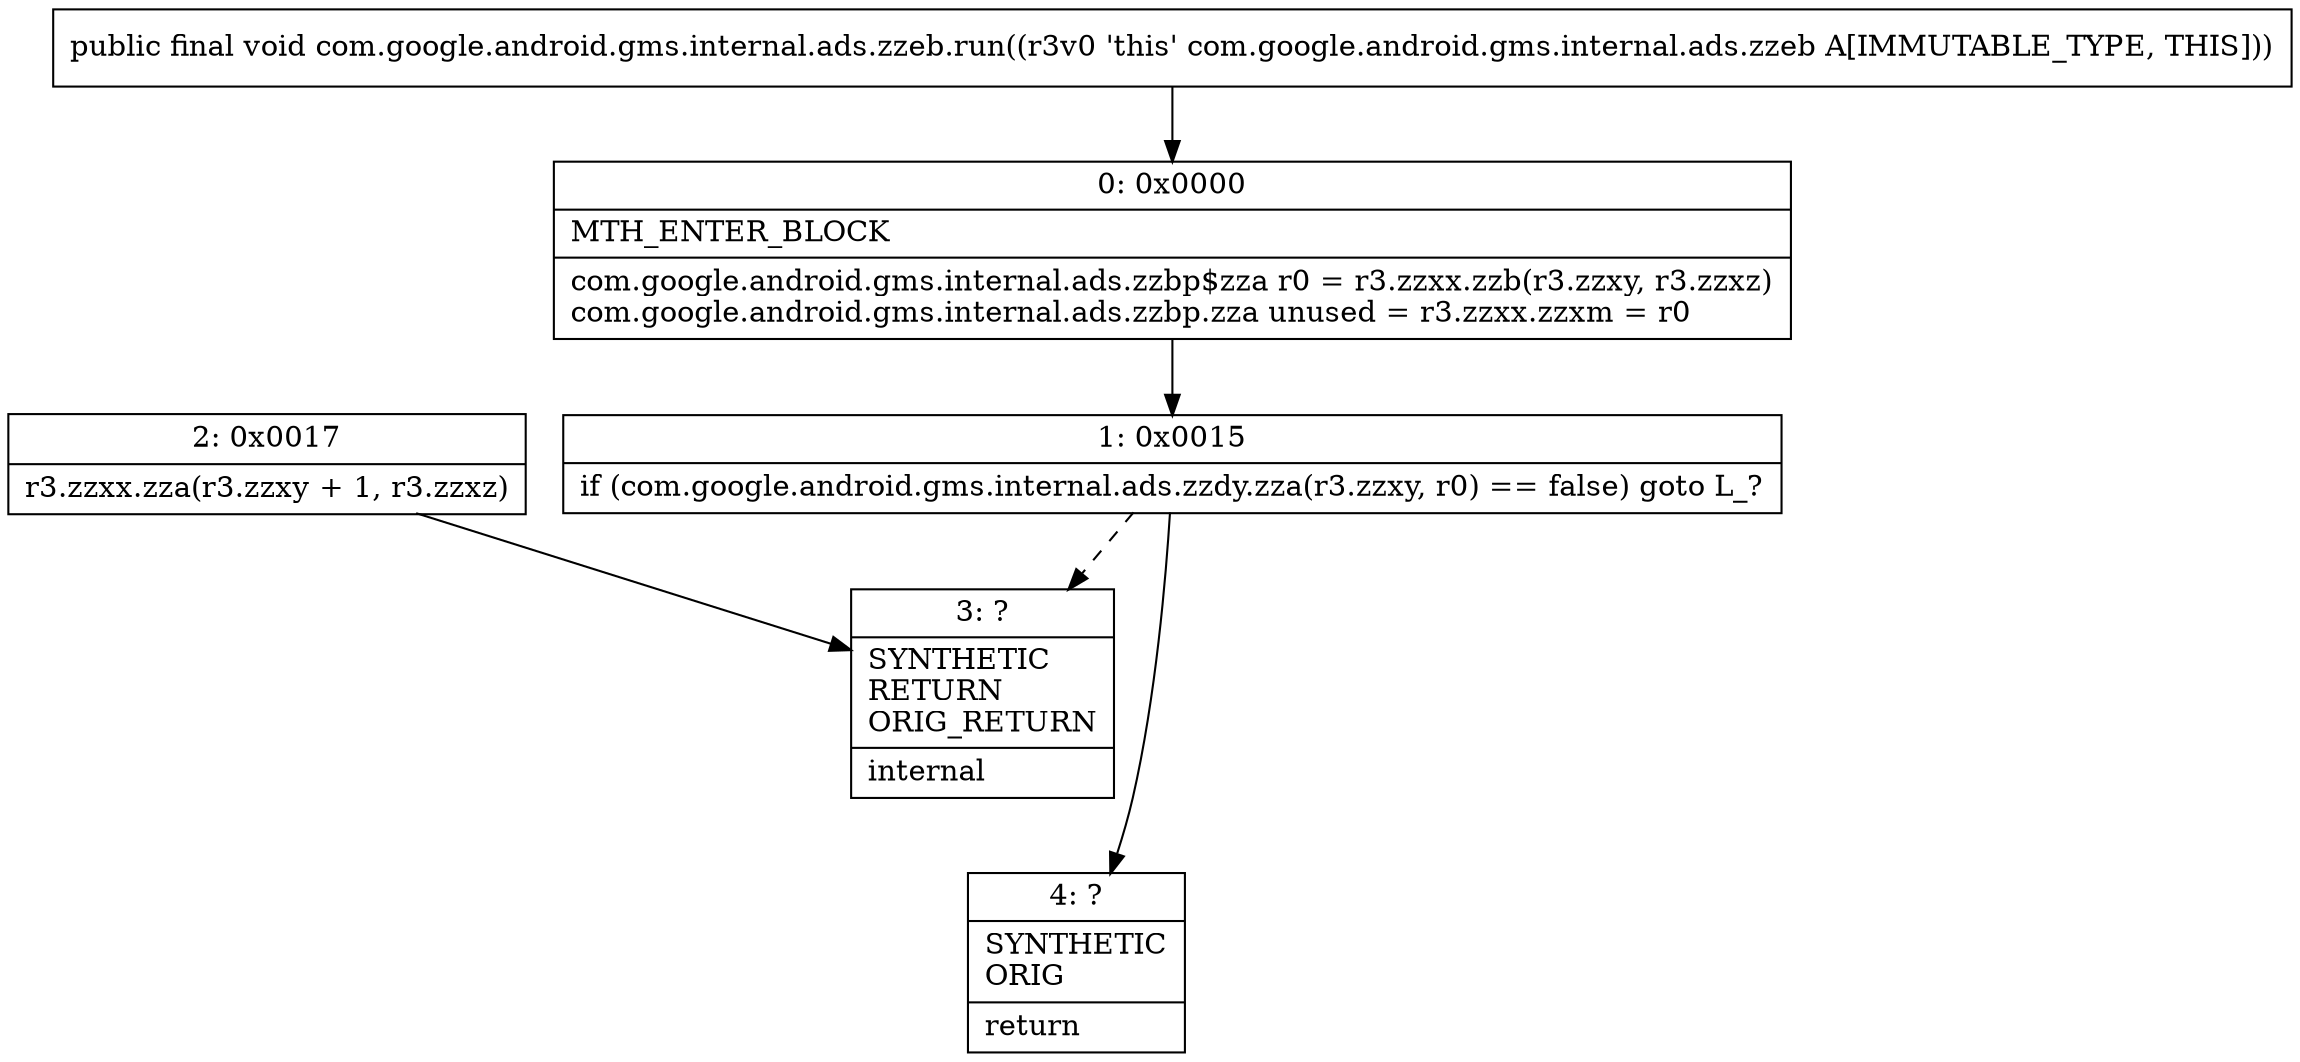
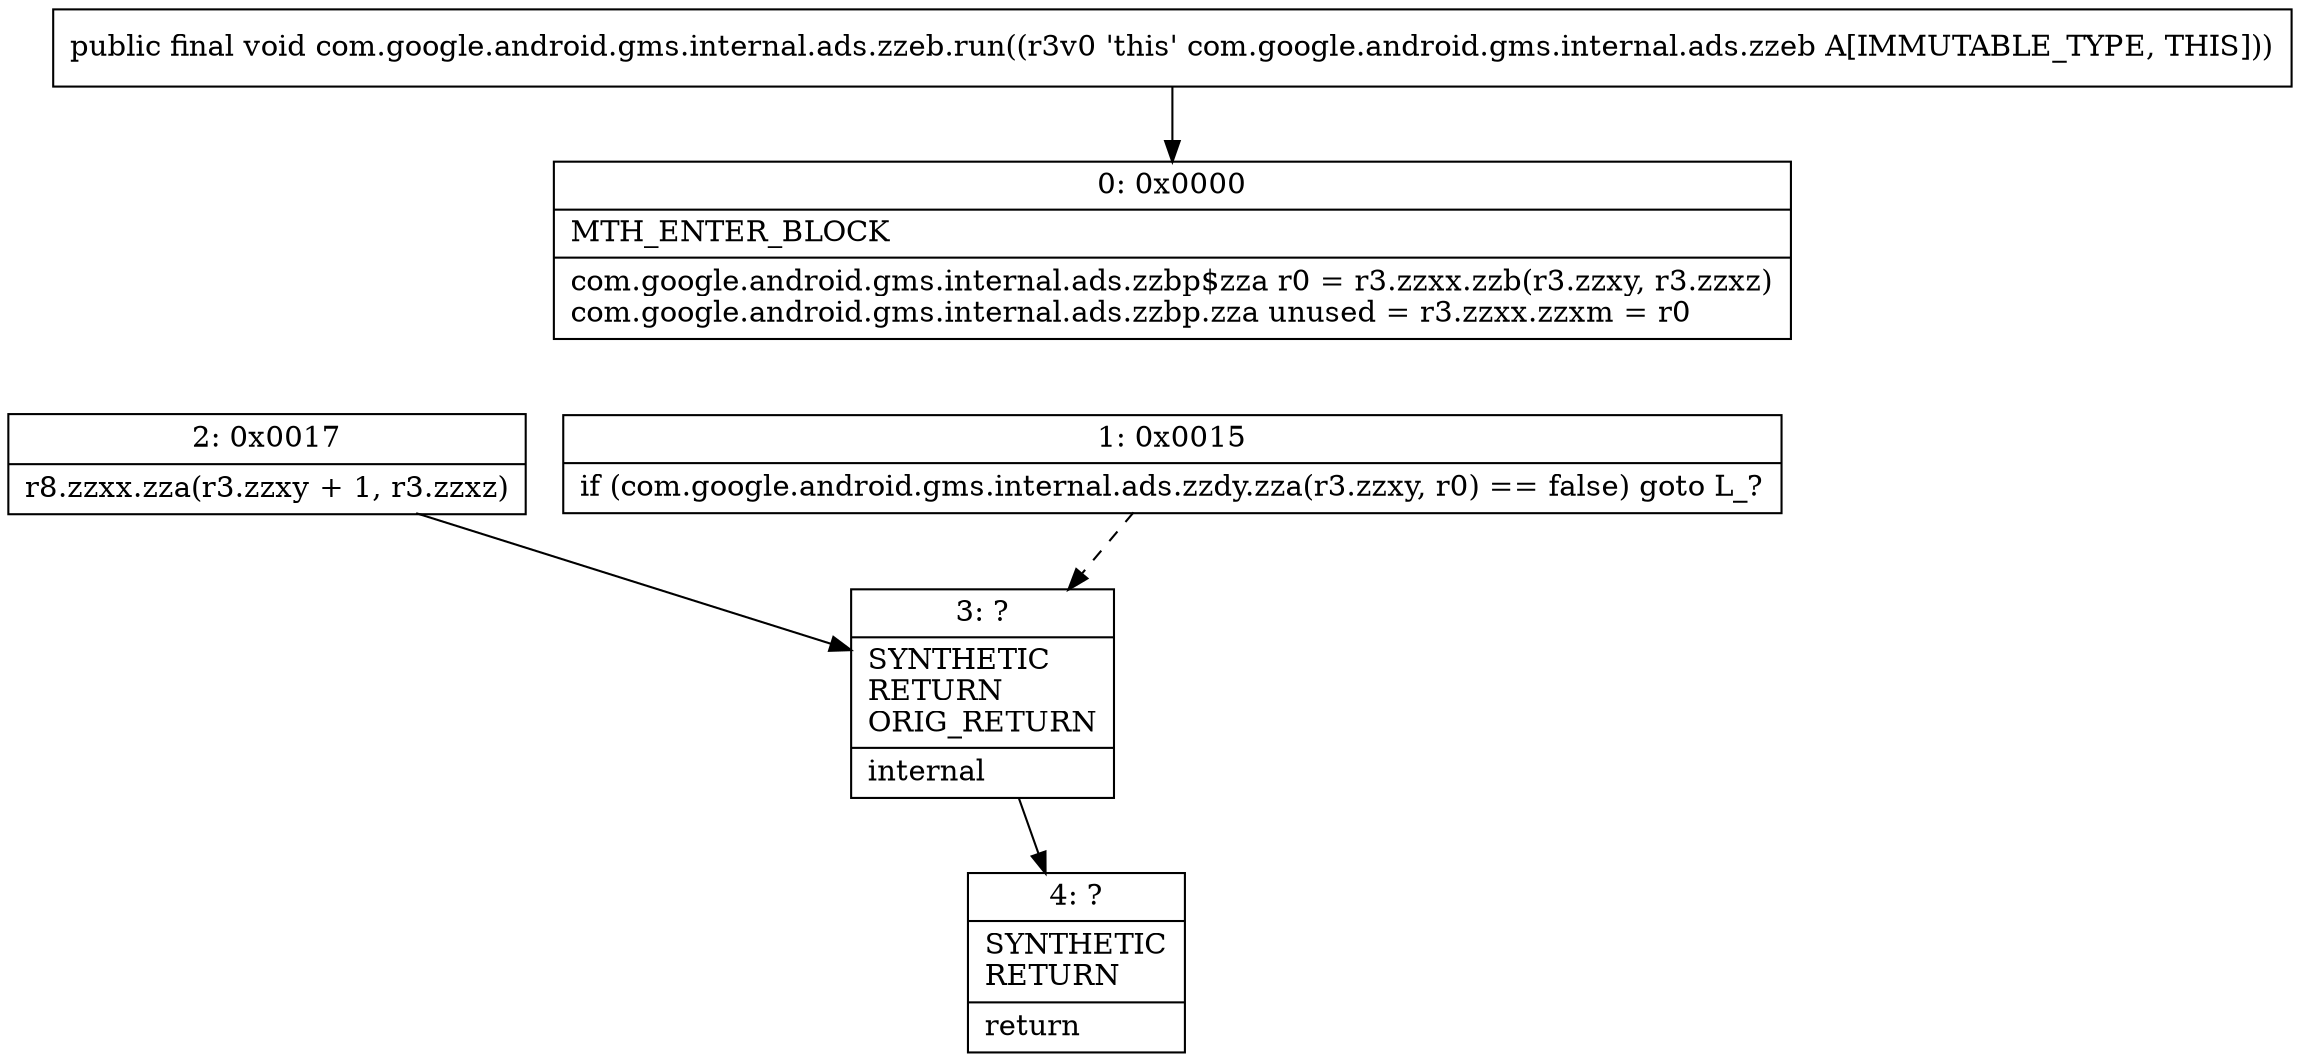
(1172, 367) -> none
(267, 488) -> (267, 488)
(1153, 685) -> (1029, 826)
(1025, 976) -> (1052, 976)
